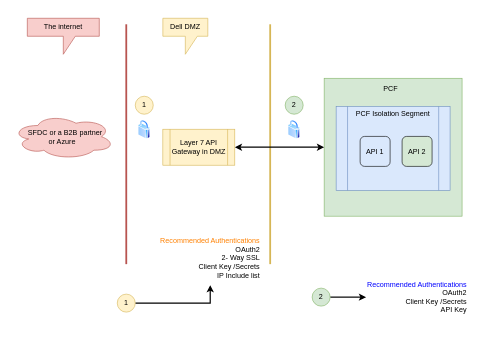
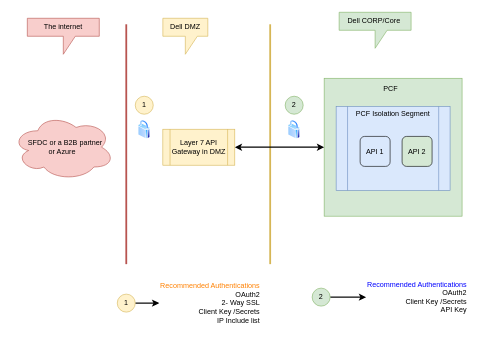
none -> (375, 30)
(63, 137) -> (63, 147)
(210, 258) -> (210, 303)
